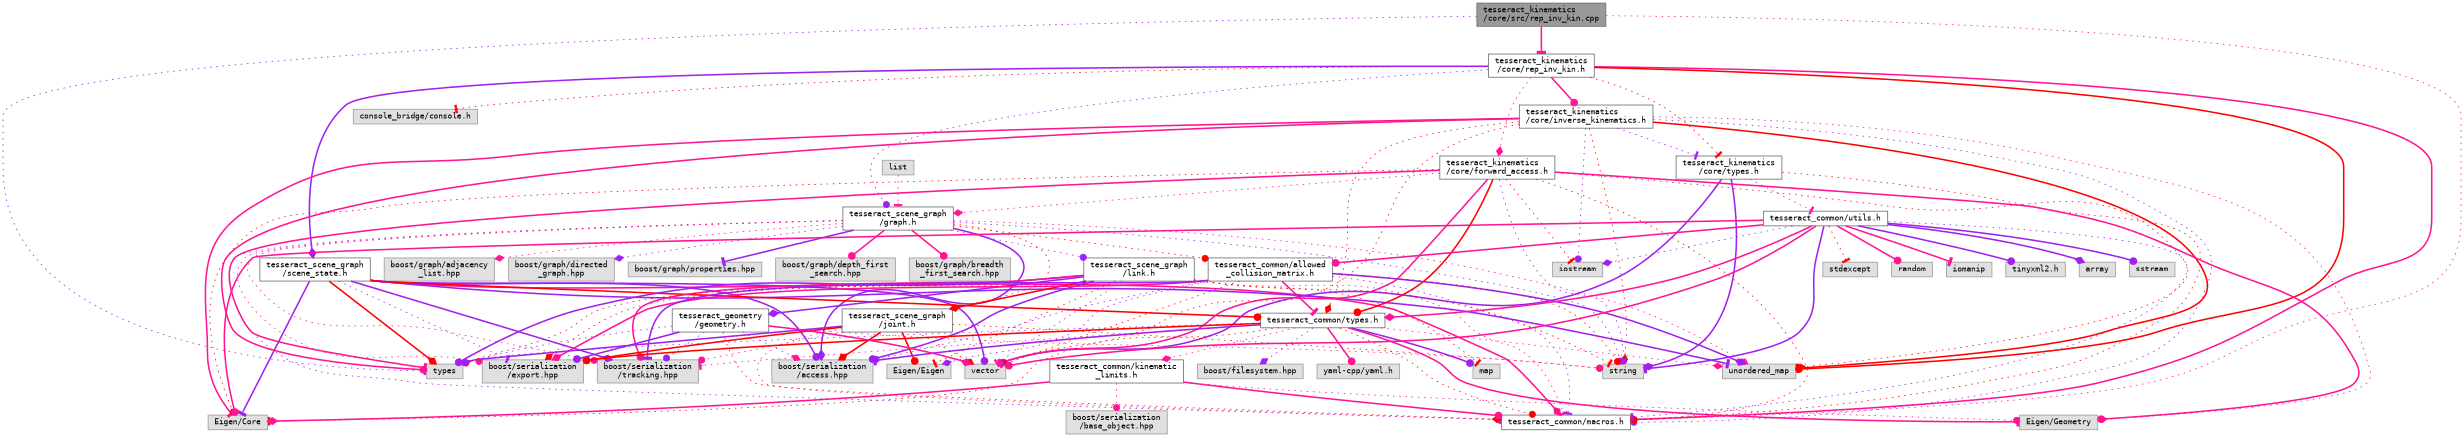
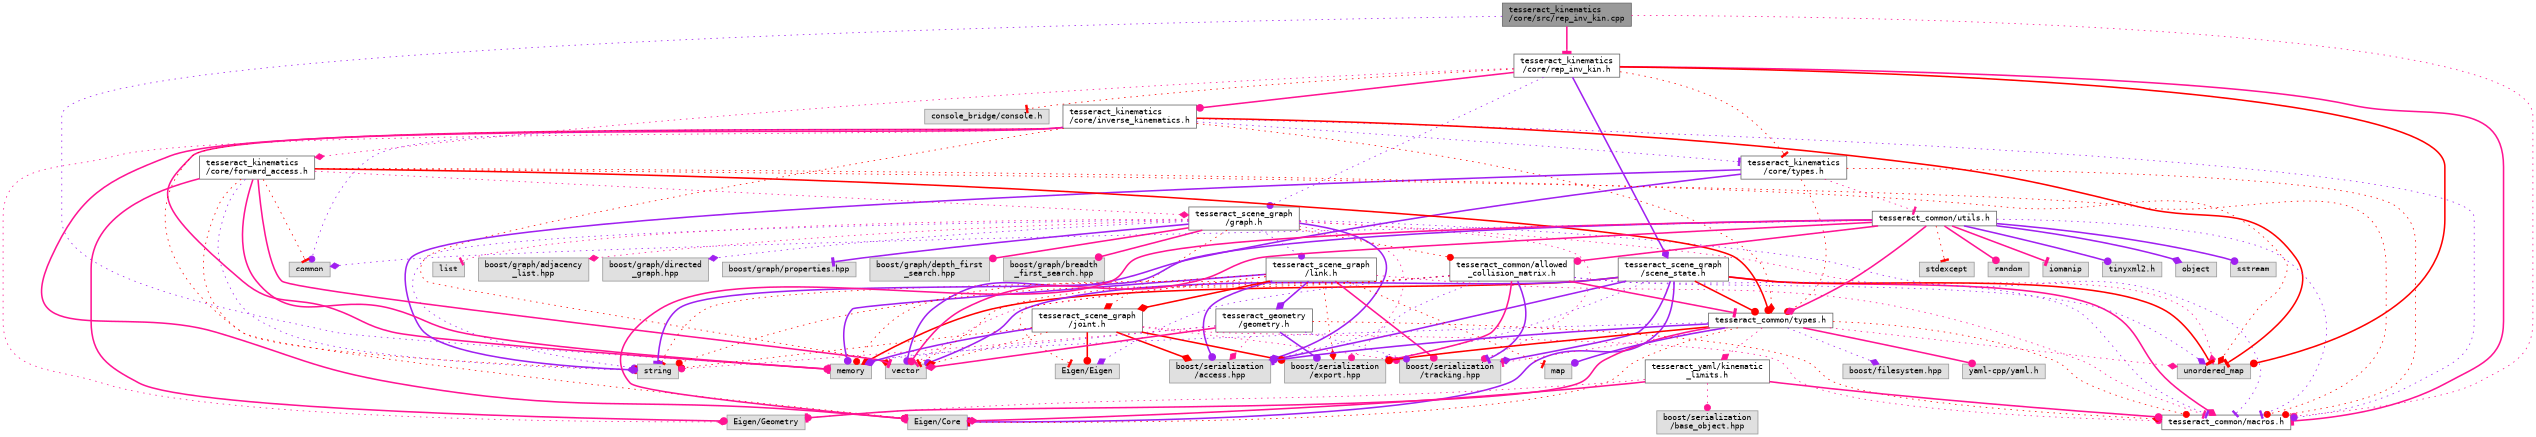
(898, 188) -> (825, 226)
(1616, 246) -> (168, 237)
none -> (1826, 249)
(1578, 270) -> (310, 270)
(2097, 270) -> (2196, 270)
(847, 295) -> (2096, 291)
(1639, 323) -> (1893, 288)
(445, 371) -> (851, 371)
(1117, 371) -> (1707, 371)
